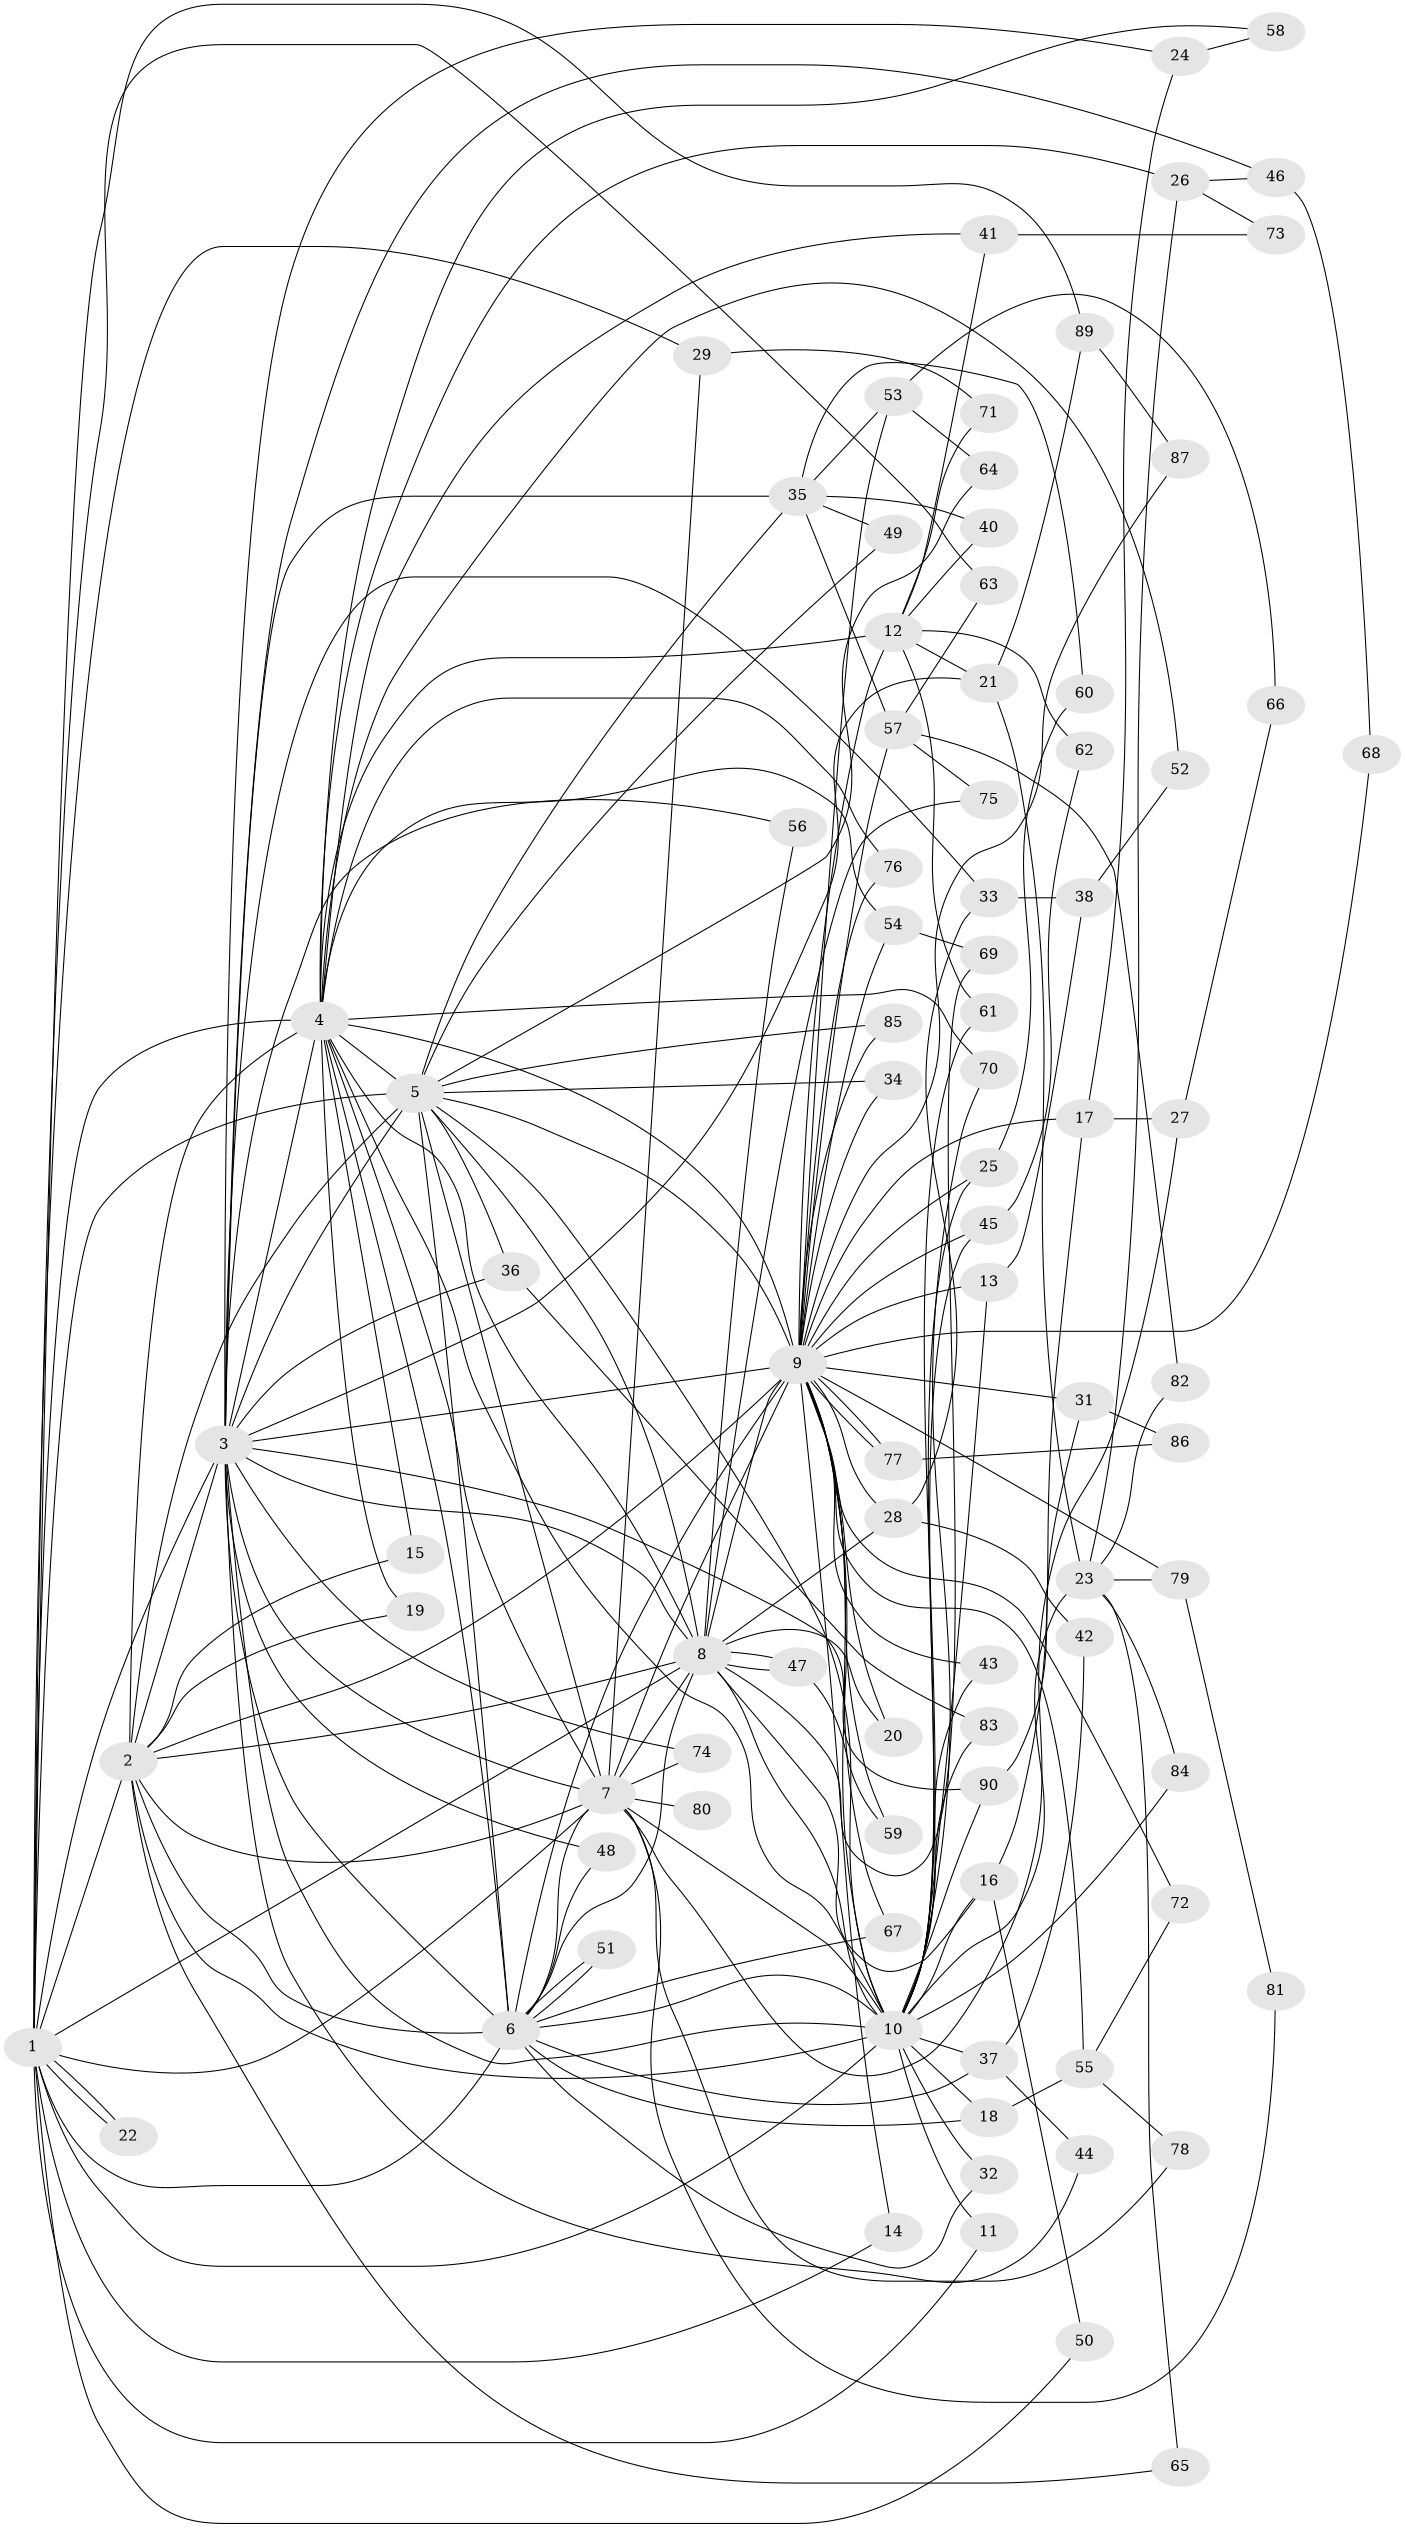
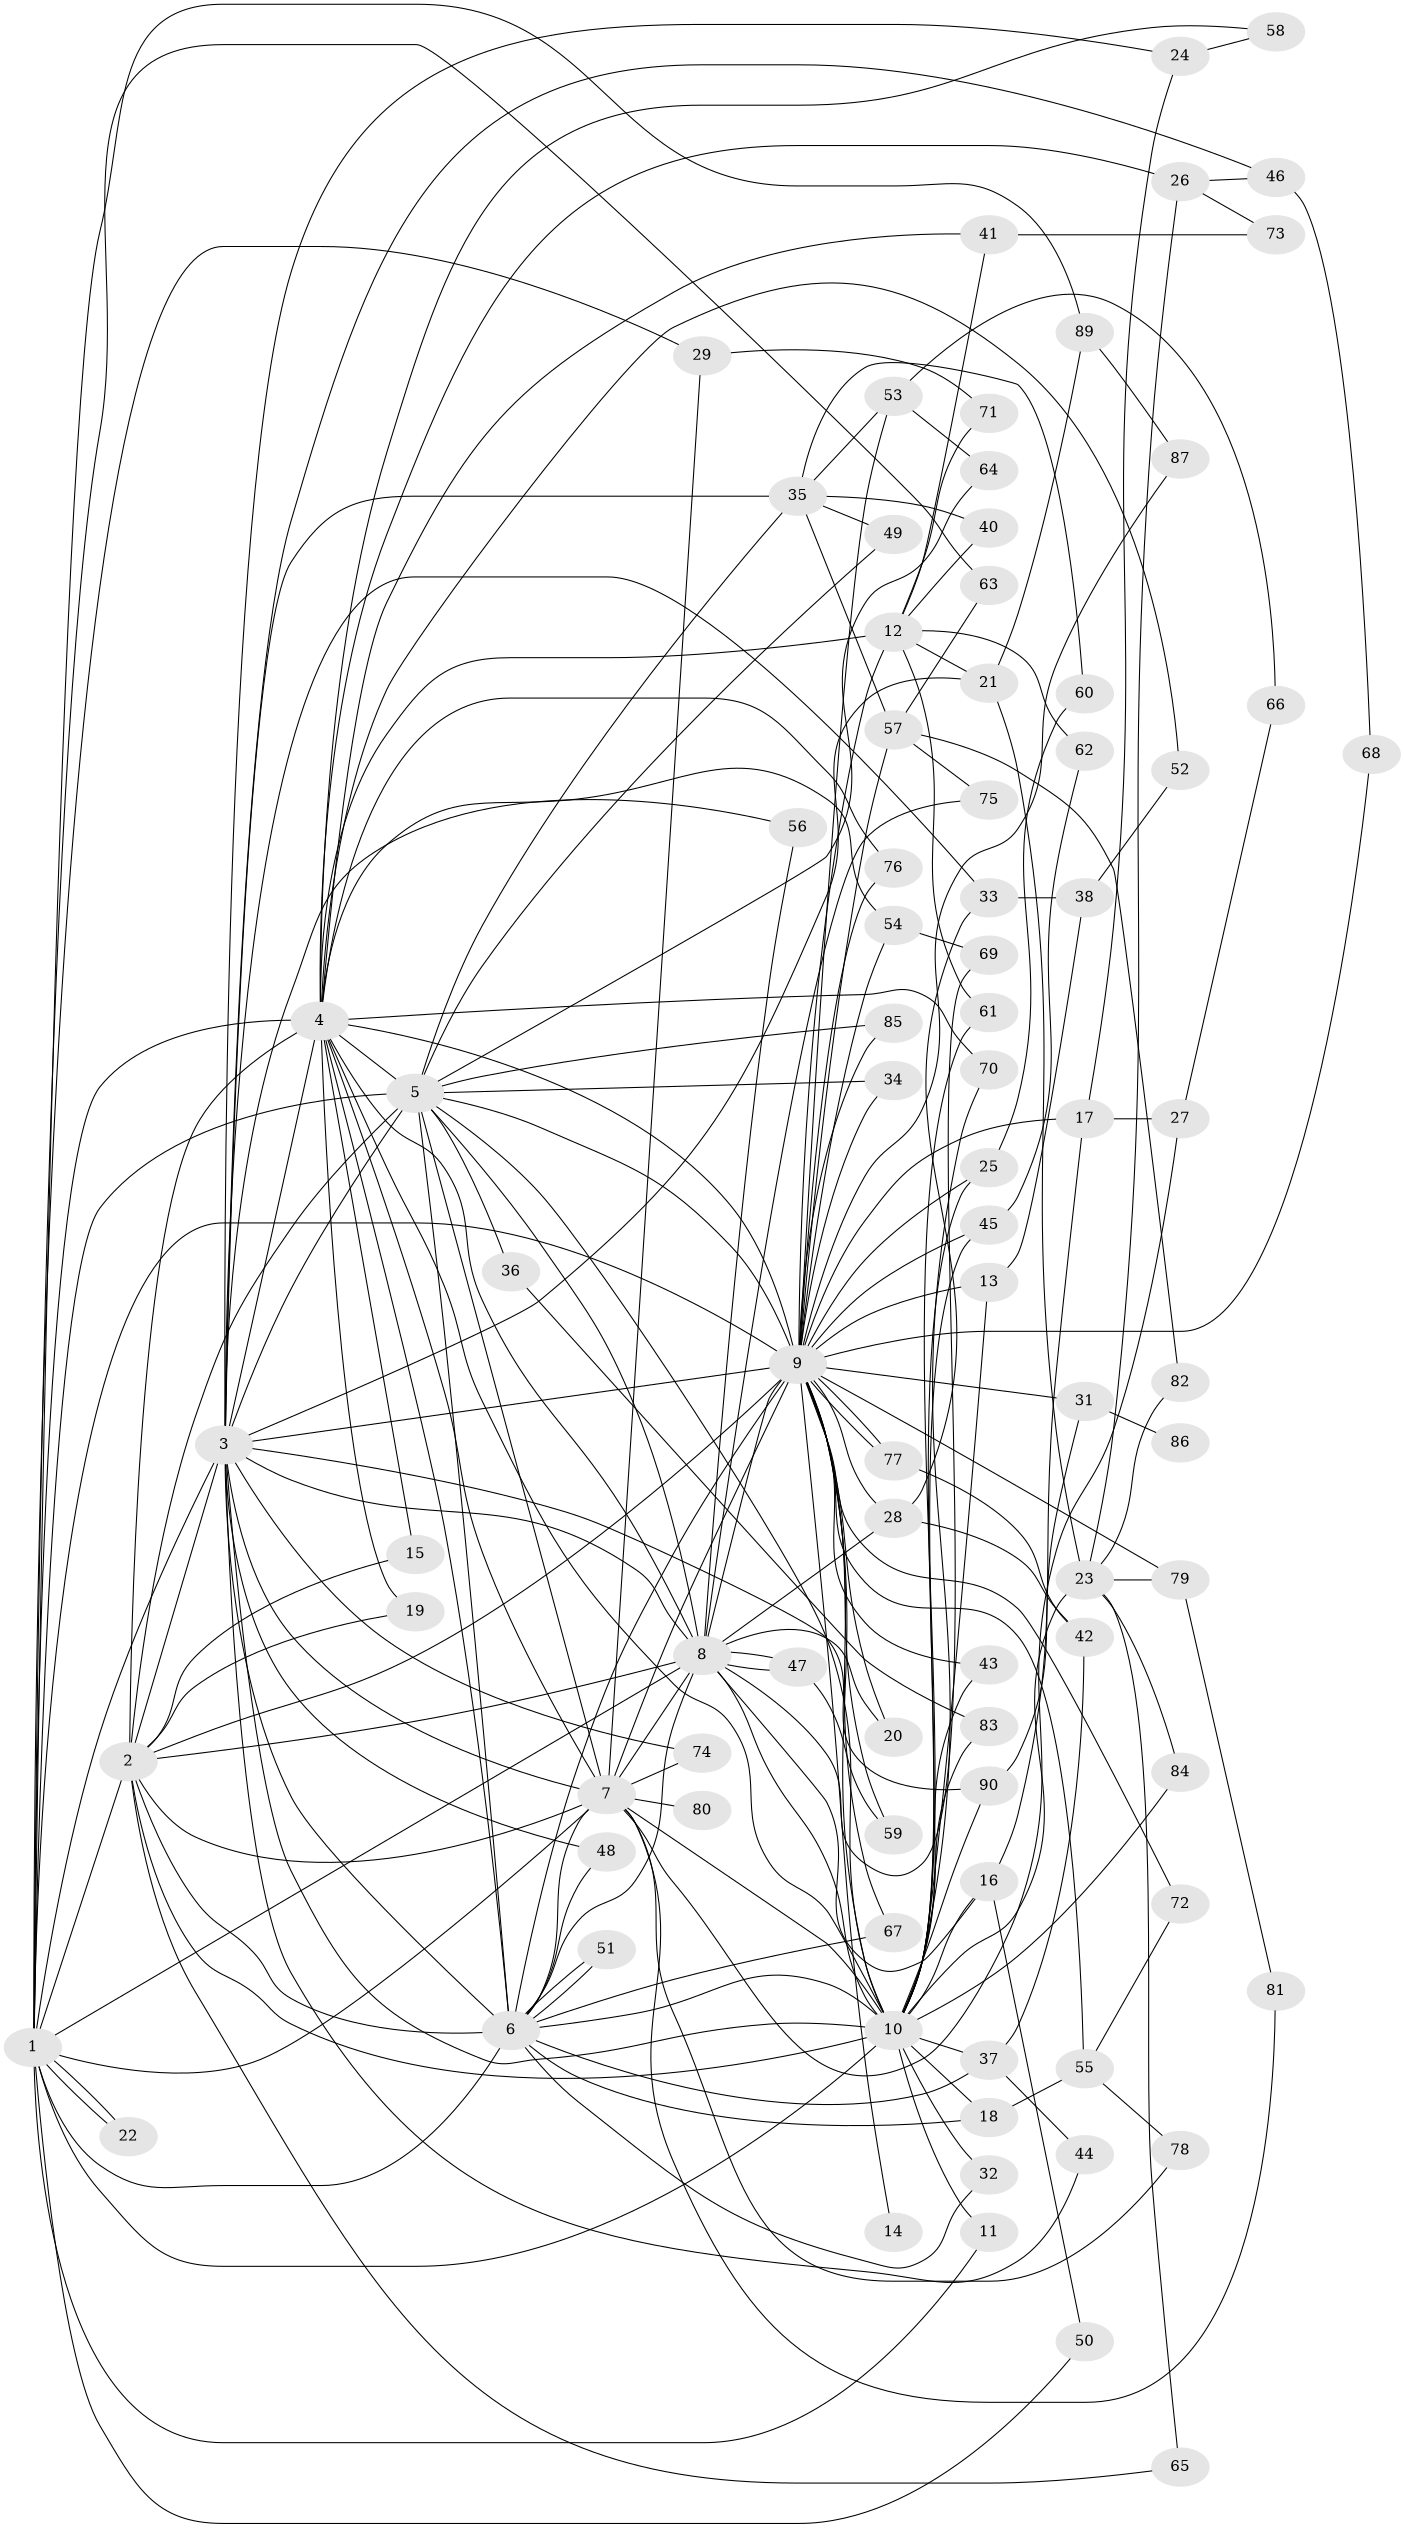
(348, 1334) -> none
(1037, 1452) -> (1013, 1527)
(370, 2362) -> (129, 1318)
